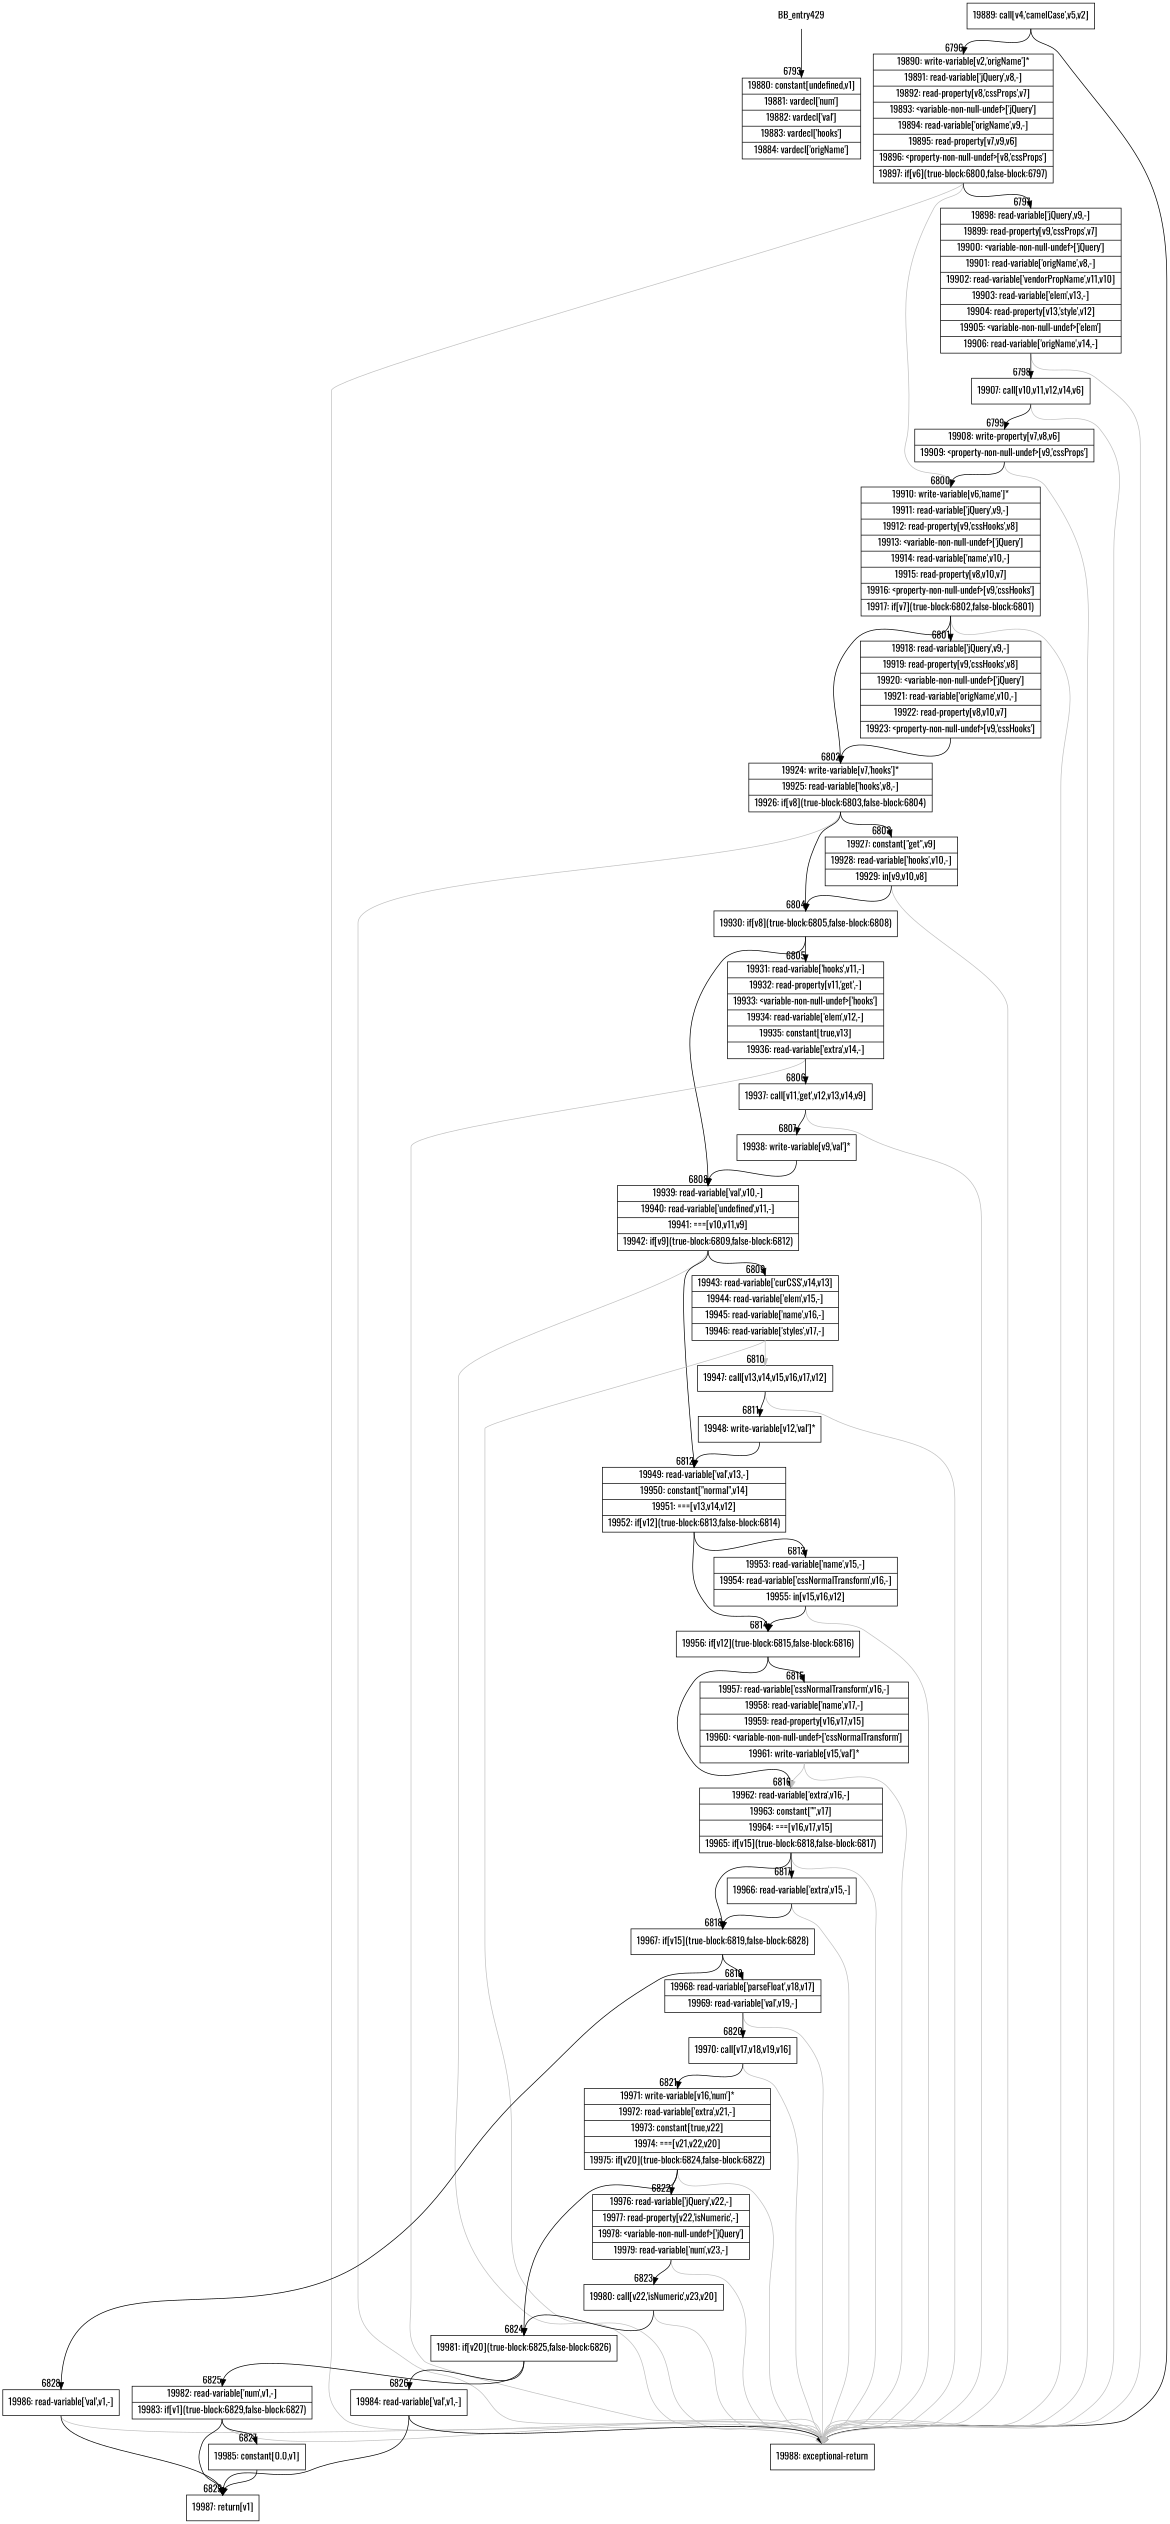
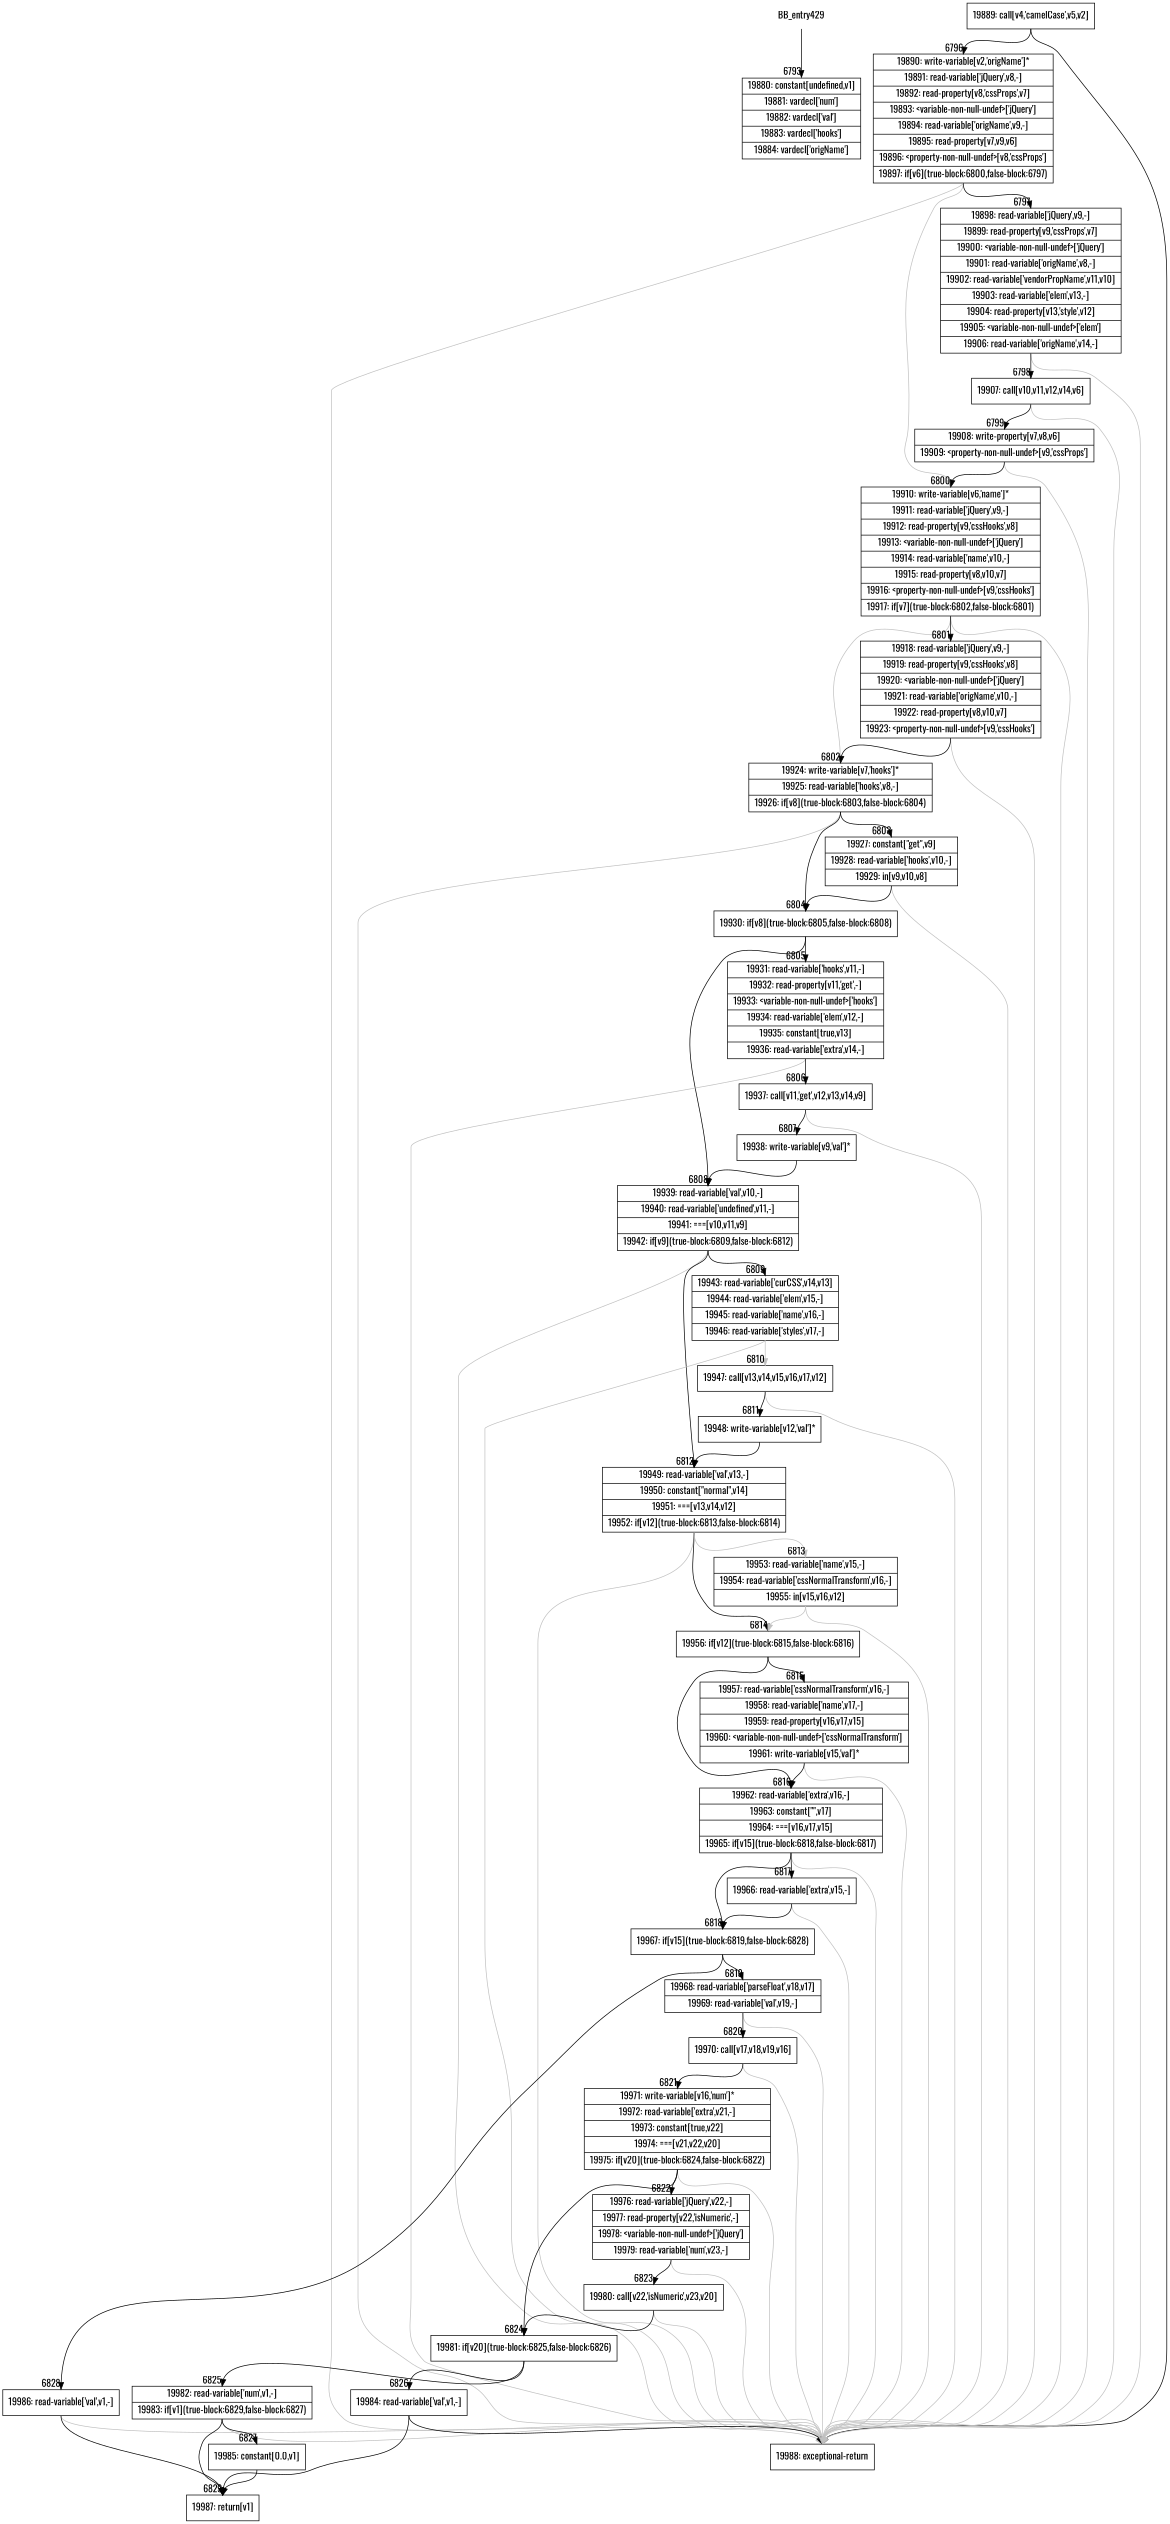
(851, 644) -> (851, 644)
(746, 1545) -> (746, 1545)
(790, 1618) -> (790, 1618)
none -> (1034, 1657)
(800, 1773) -> (800, 1773)
none -> (538, 2035)
